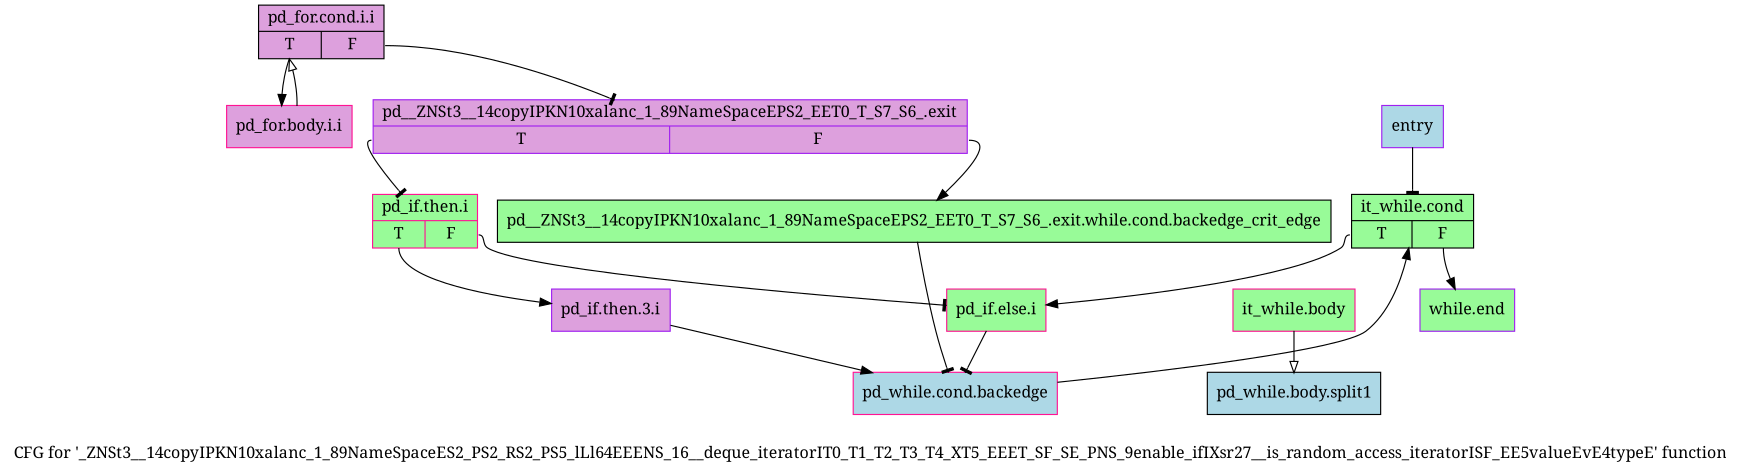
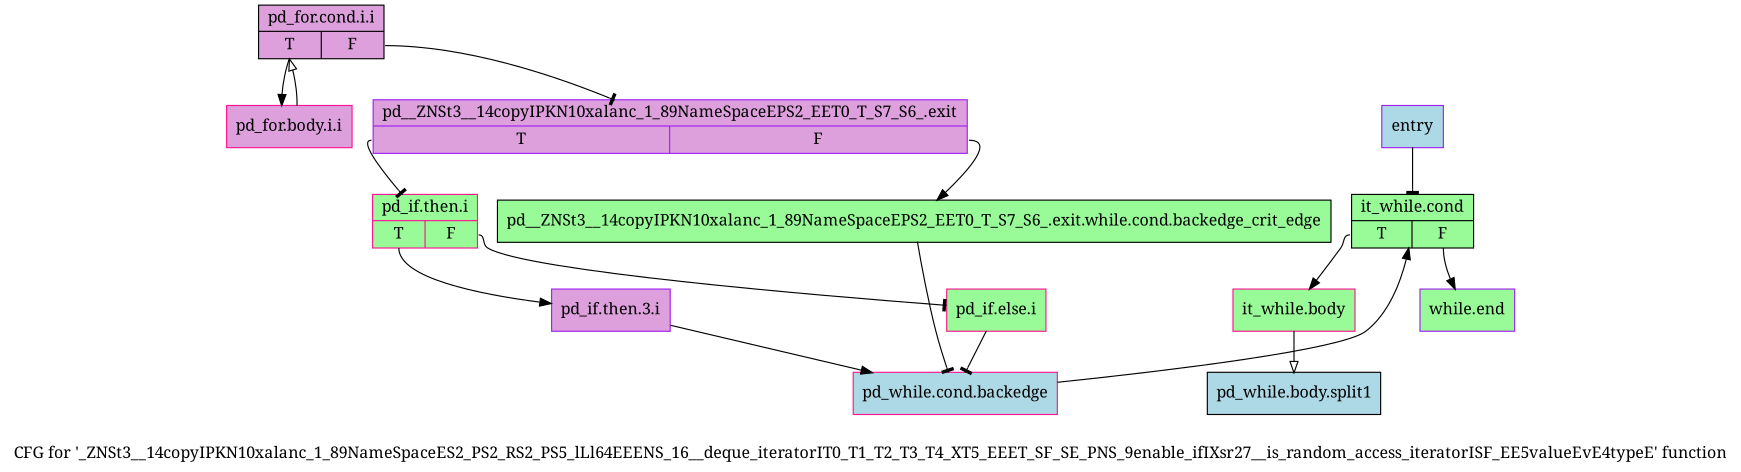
(1210, 285) -> (1334, 257)
